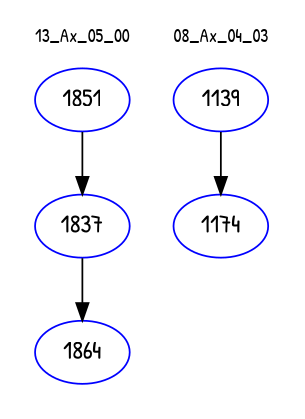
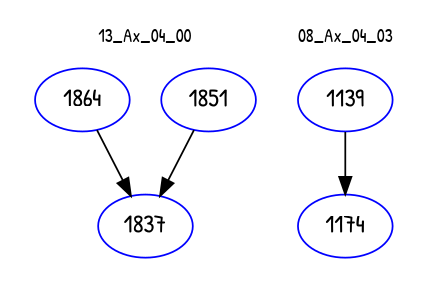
(83, 38) -> (145, 38)
(82, 281) -> (110, 155)
